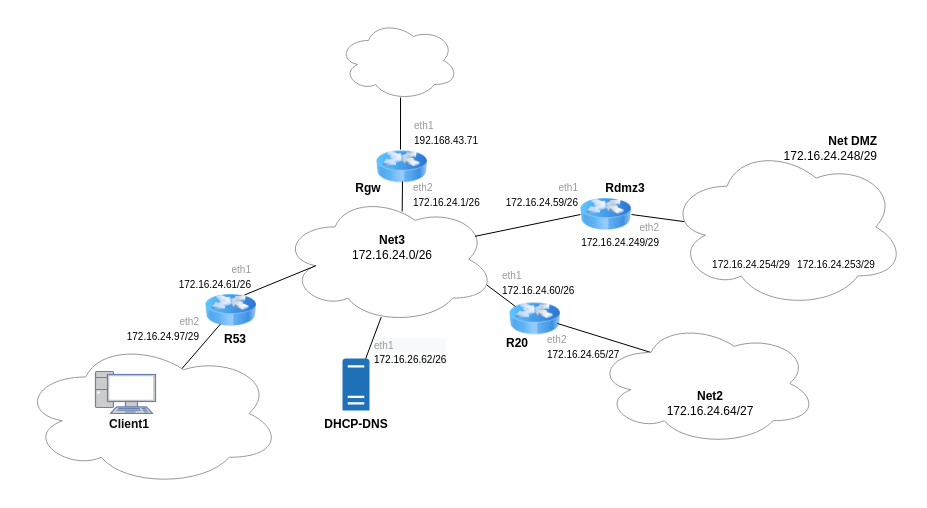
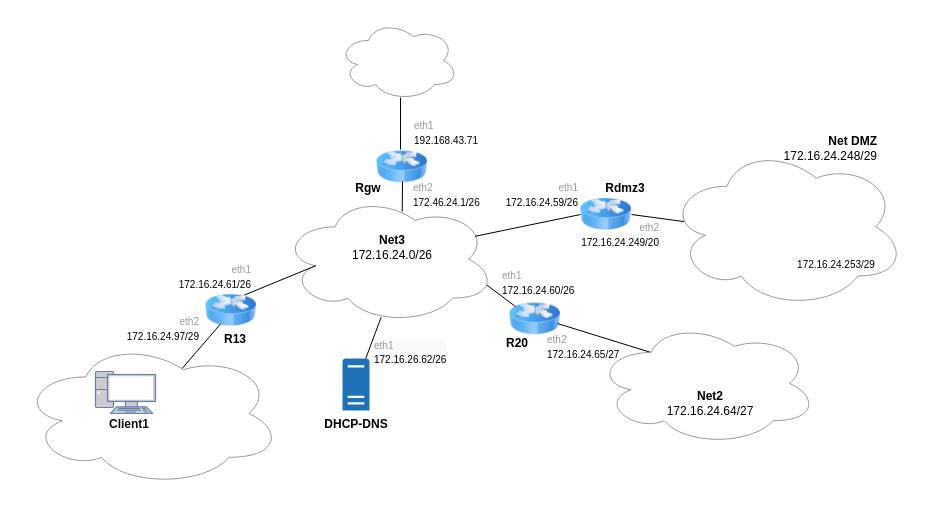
(443, 195) -> (443, 195)
(631, 235) -> (631, 235)
(752, 264) -> none
(236, 340) -> (236, 340)
